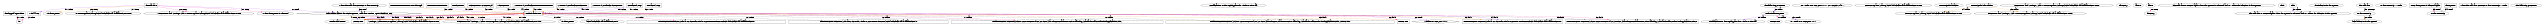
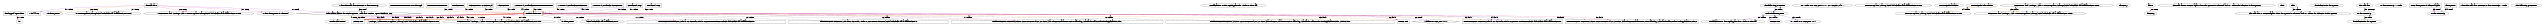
(2138, 5) -> none
(27, 18) -> none
(1777, 18) -> (1769, 17)
(2364, 22) -> (2364, 22)
